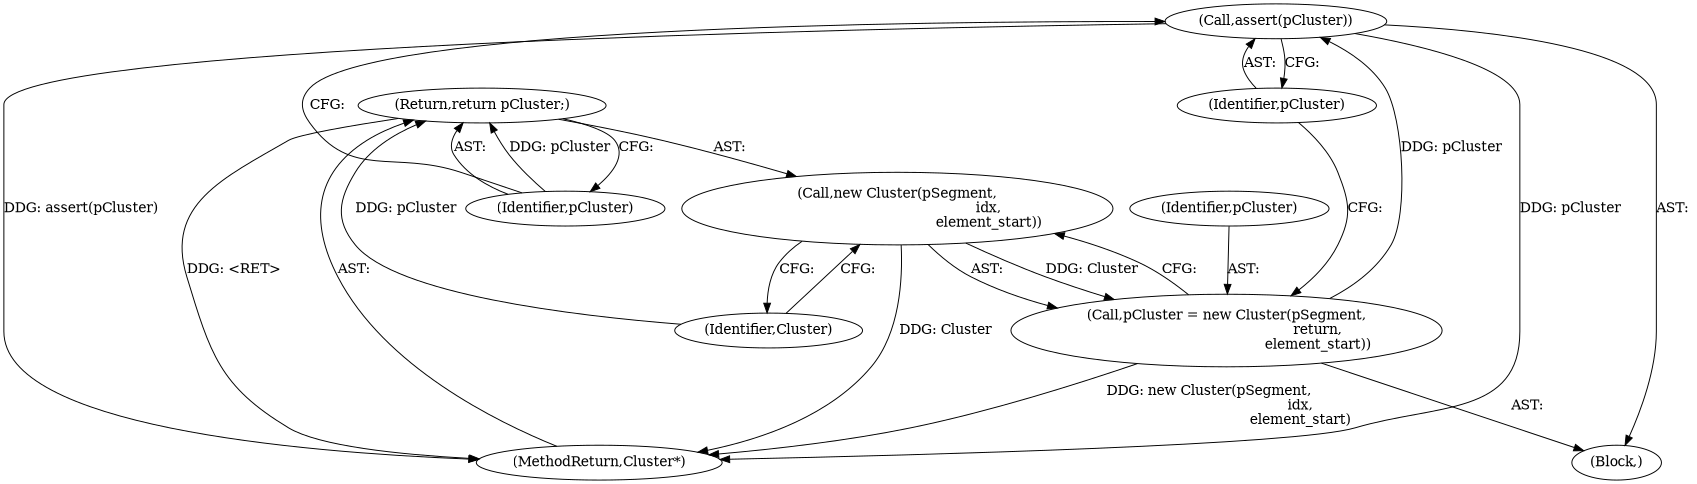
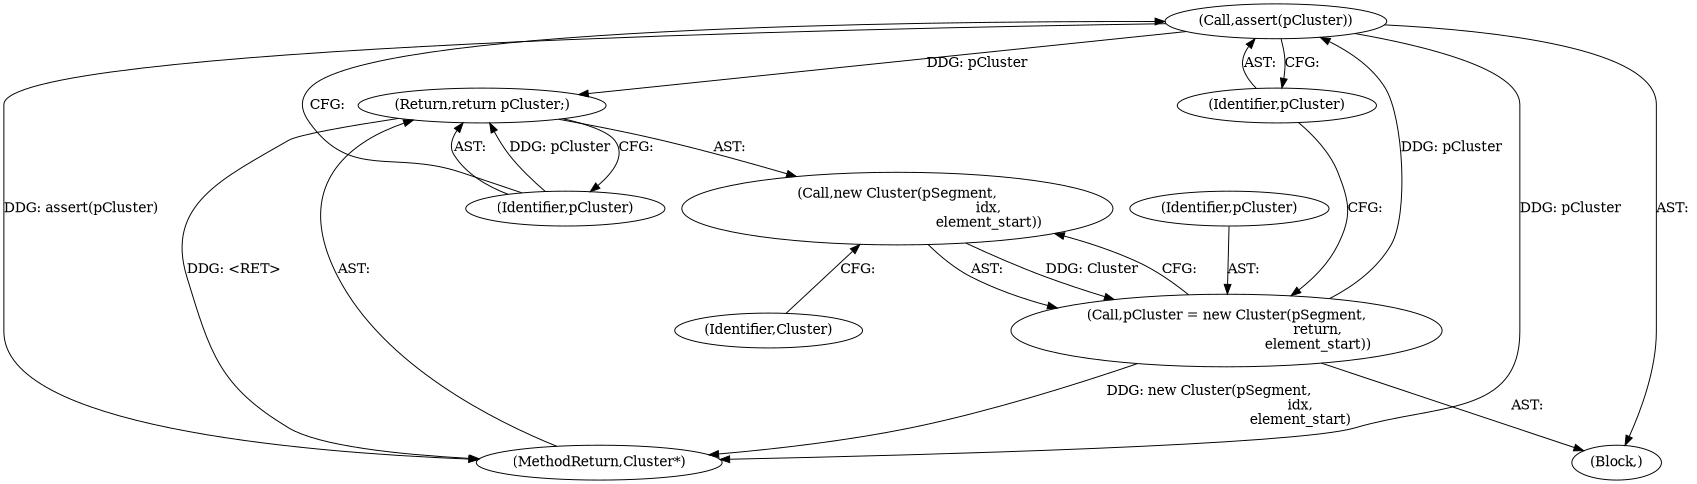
(776, 267) -> none
(436, 286) -> (887, 63)
(850, 387) -> none
